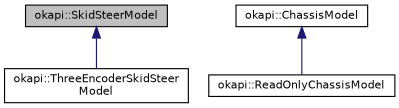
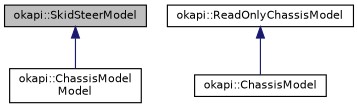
(302, 57) -> (260, 57)
(96, 86) -> (75, 86)
